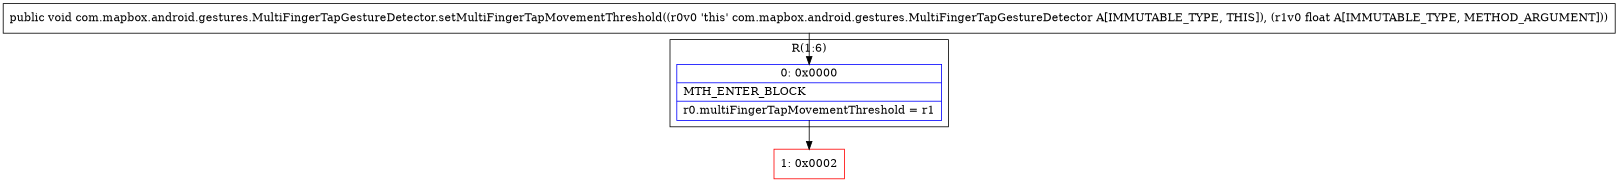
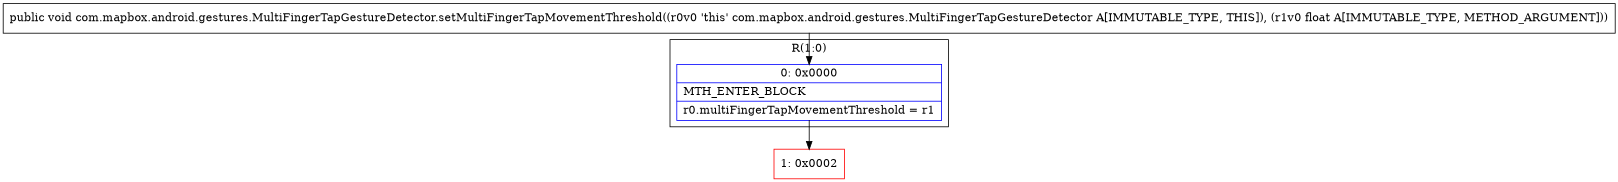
(809, 49) -> (809, 49)
